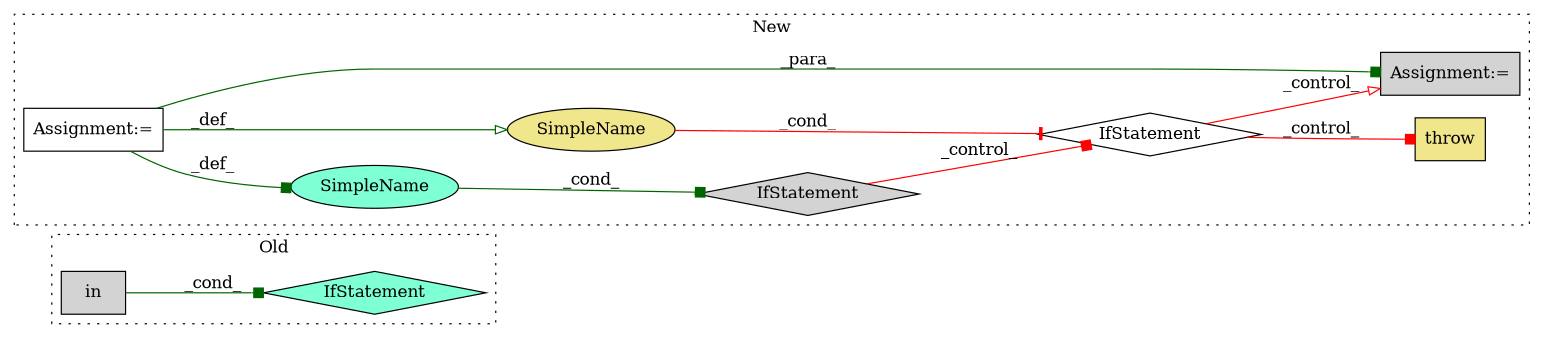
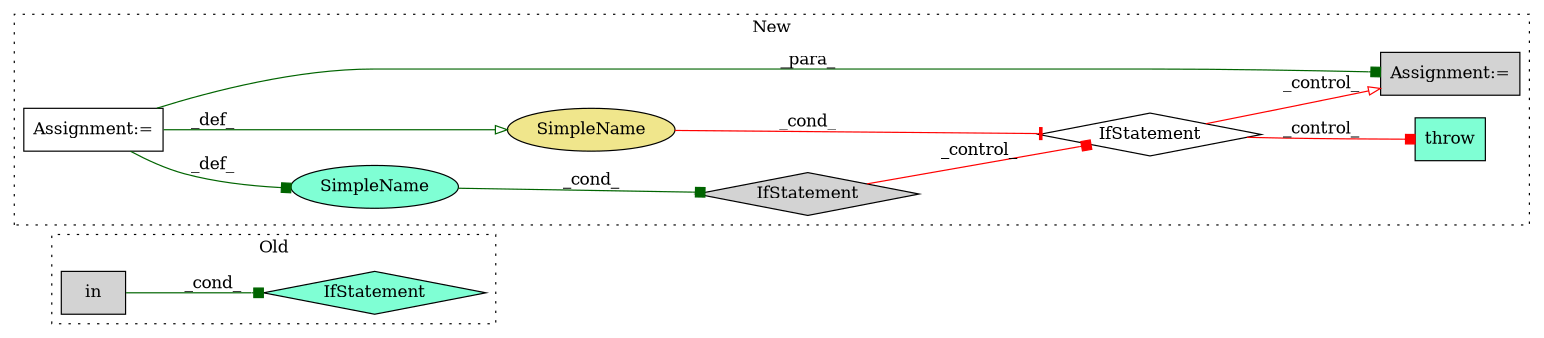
(1450, 139) -> (1450, 139)
